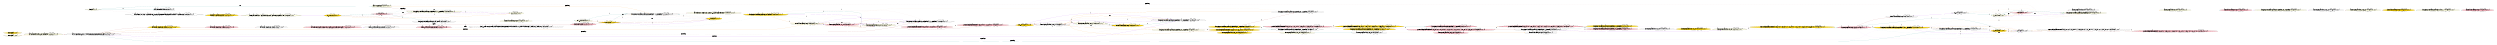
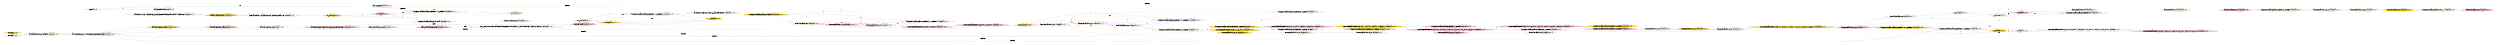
(1128, 26) -> (1128, 26)
